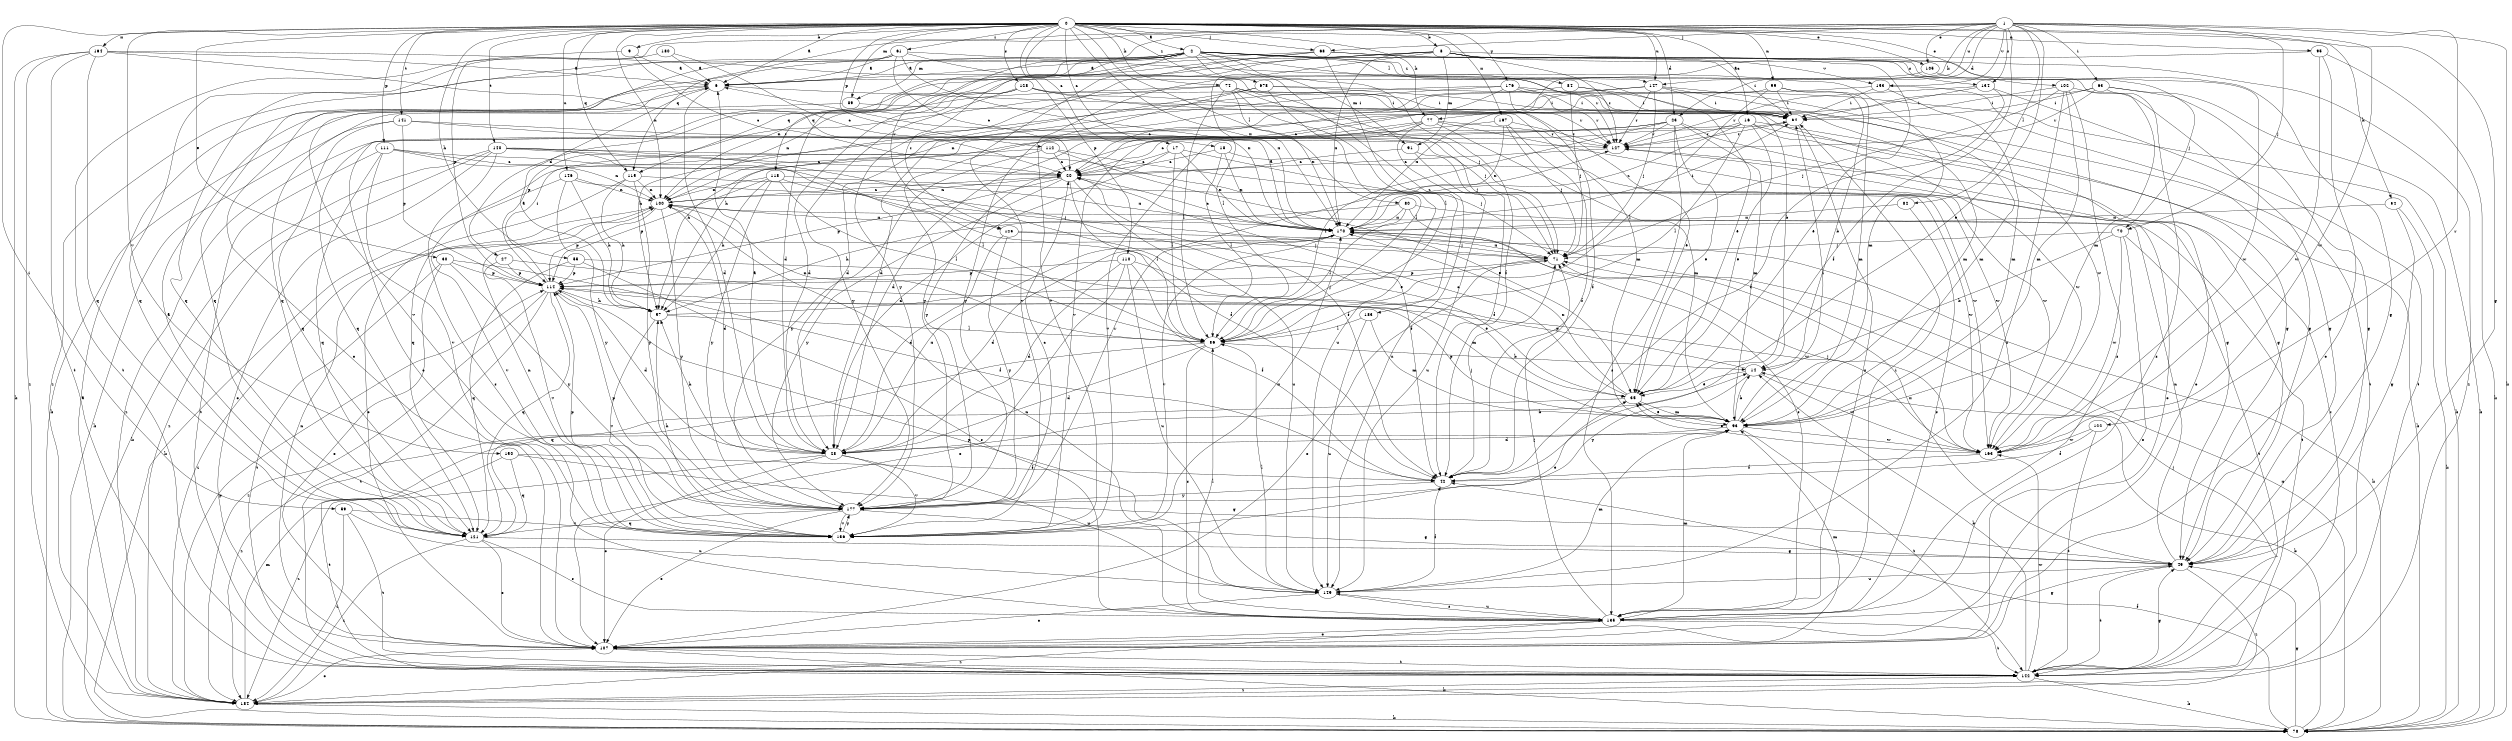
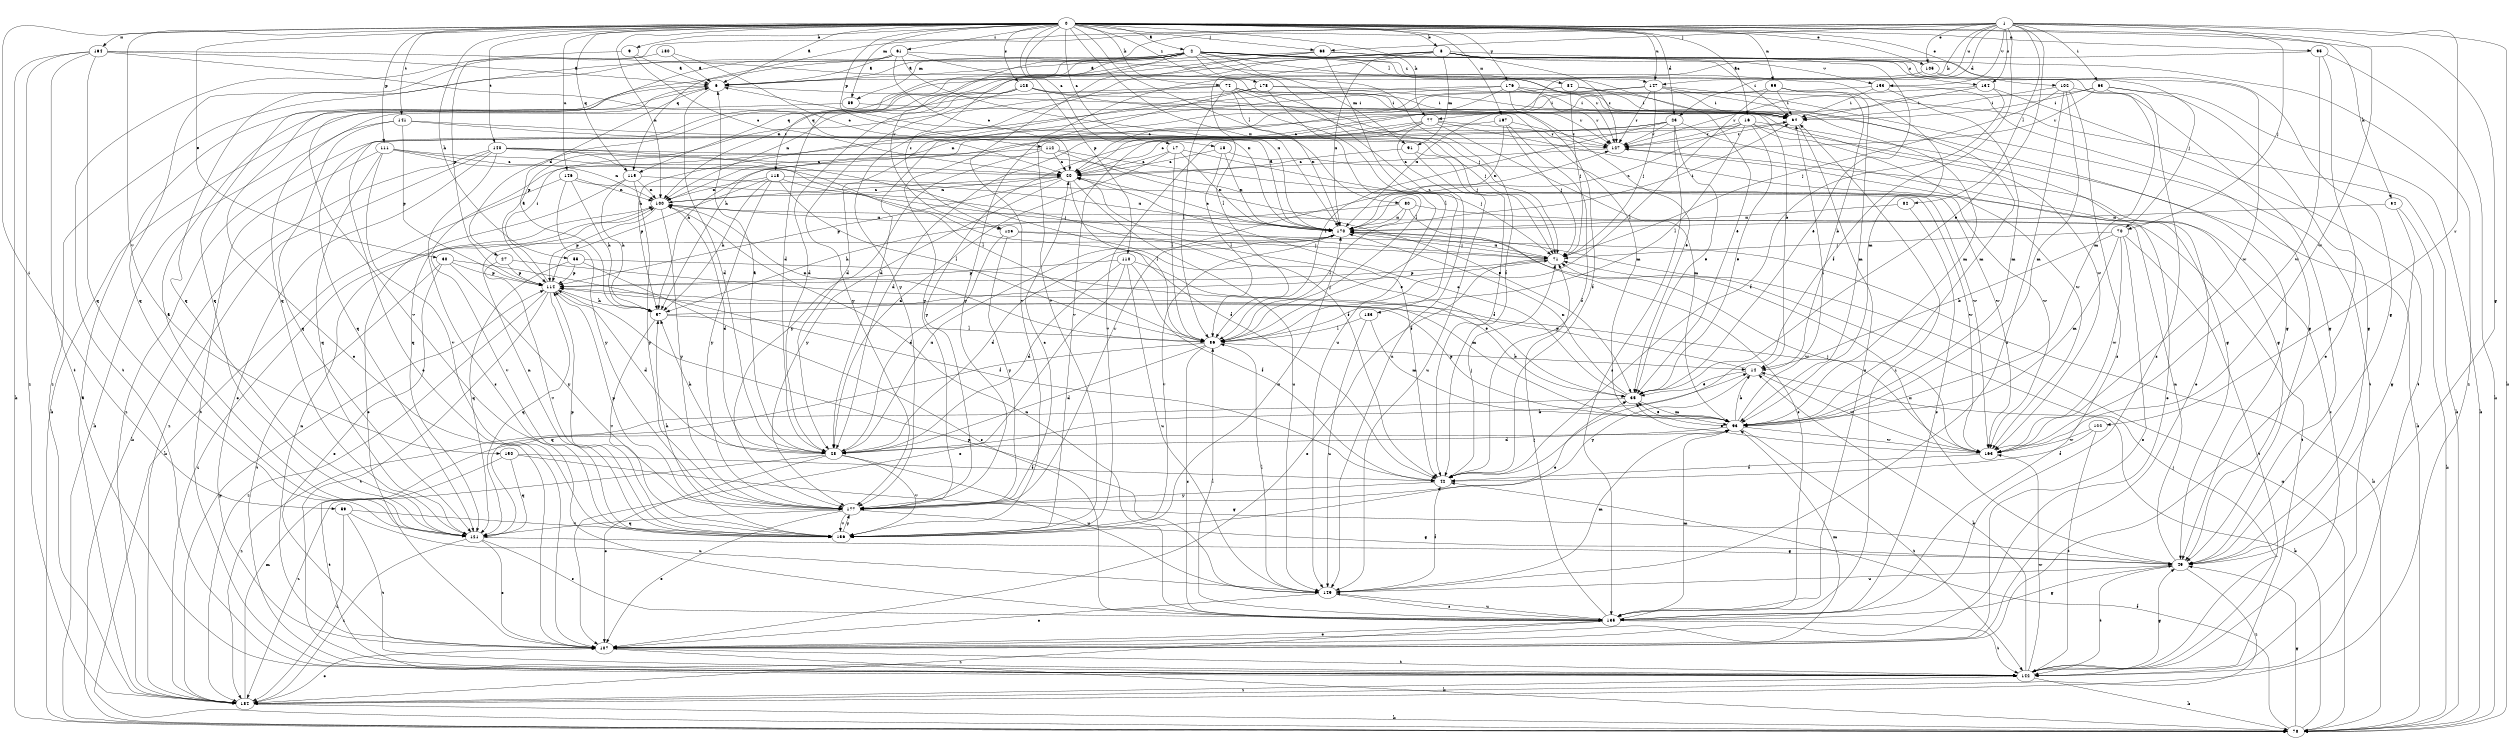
(1264, 86) -> (1264, 86)
(1757, 241) -> (1961, 401)
